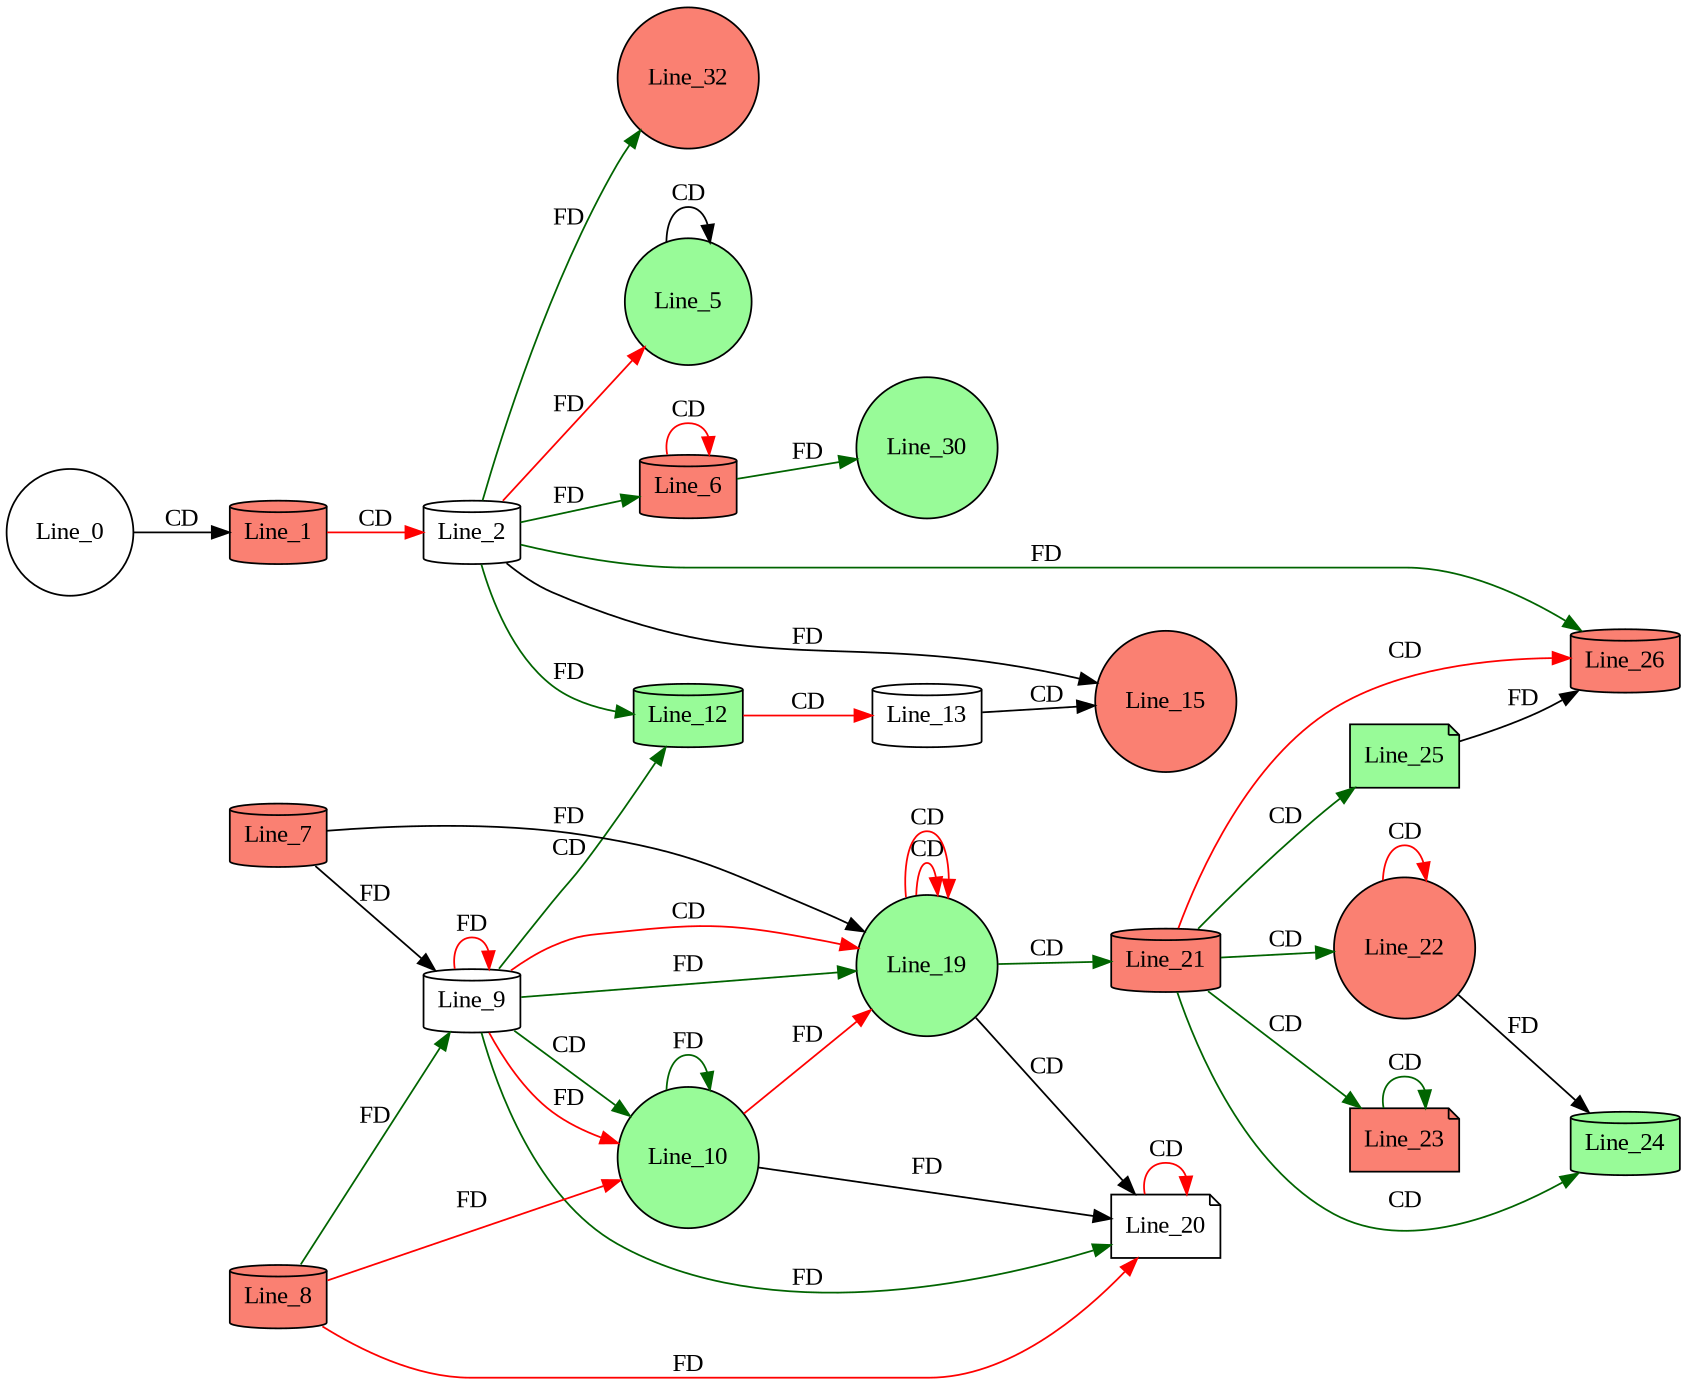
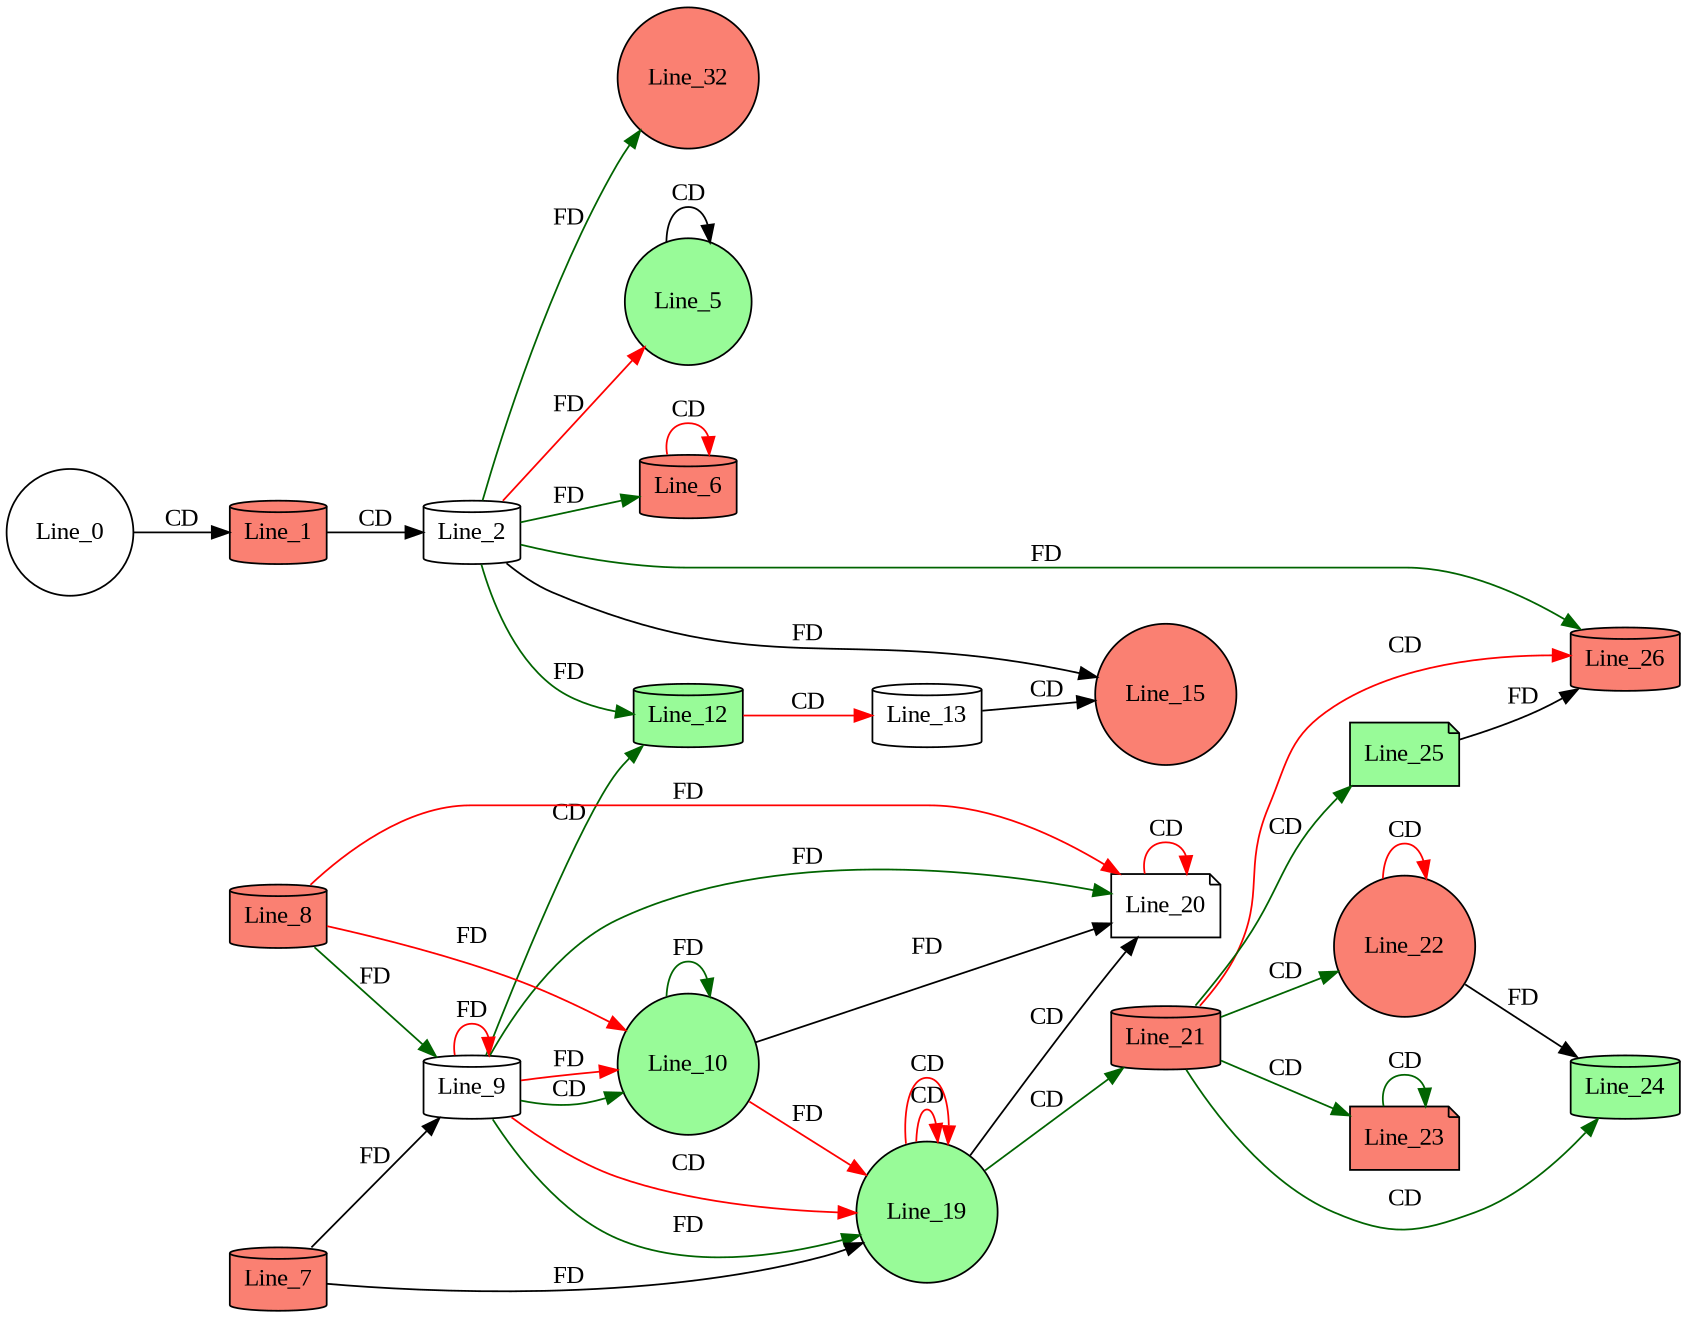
(927, 448) -> none
(366, 532) -> (366, 532)
